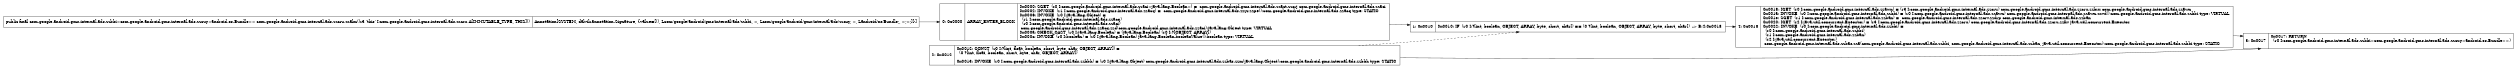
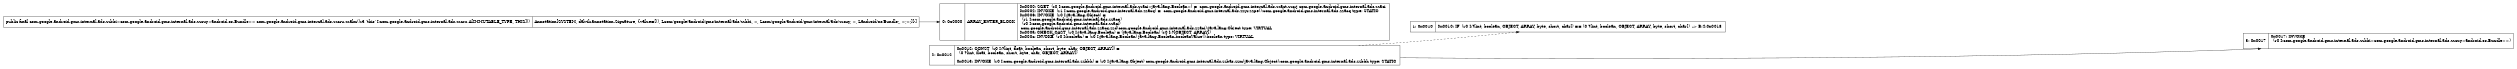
(1398, 25) -> none
(1984, 27) -> none
(2290, 37) -> (2289, 37)
